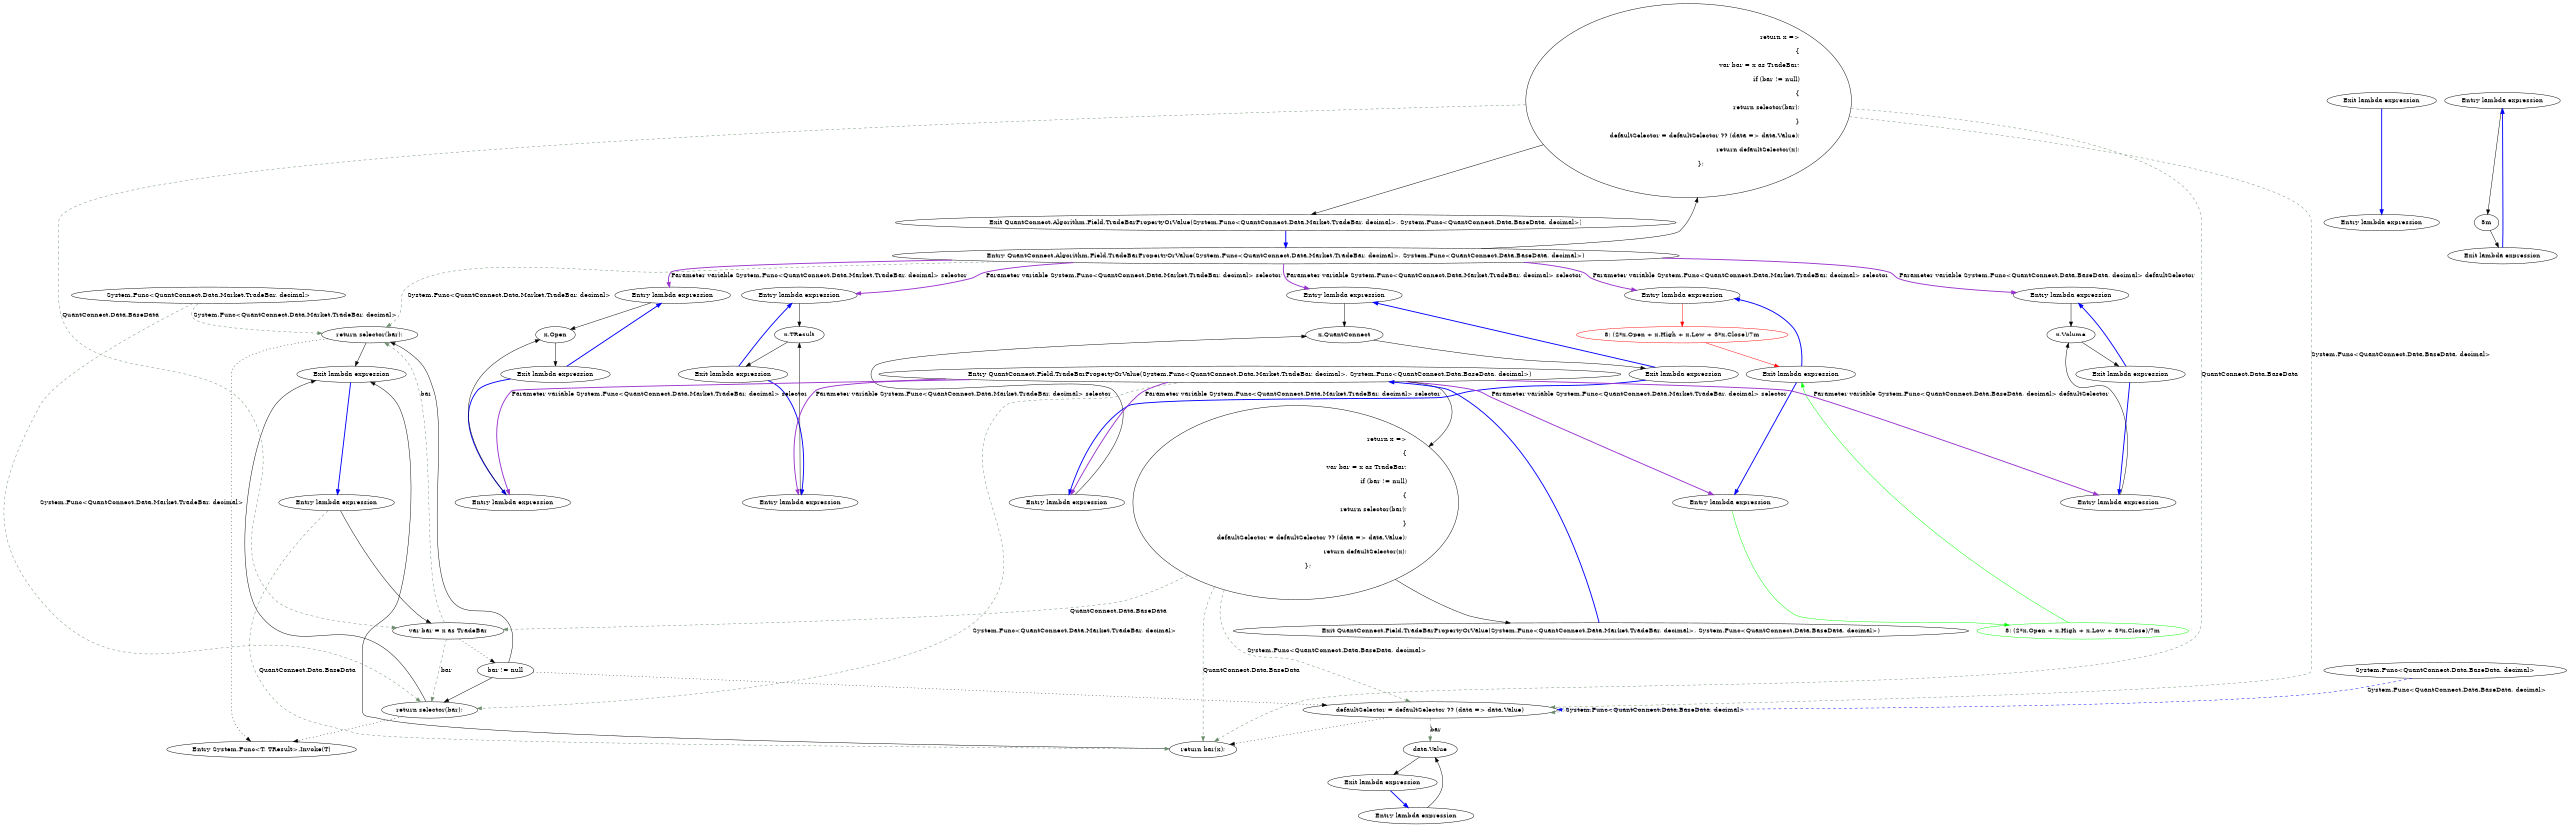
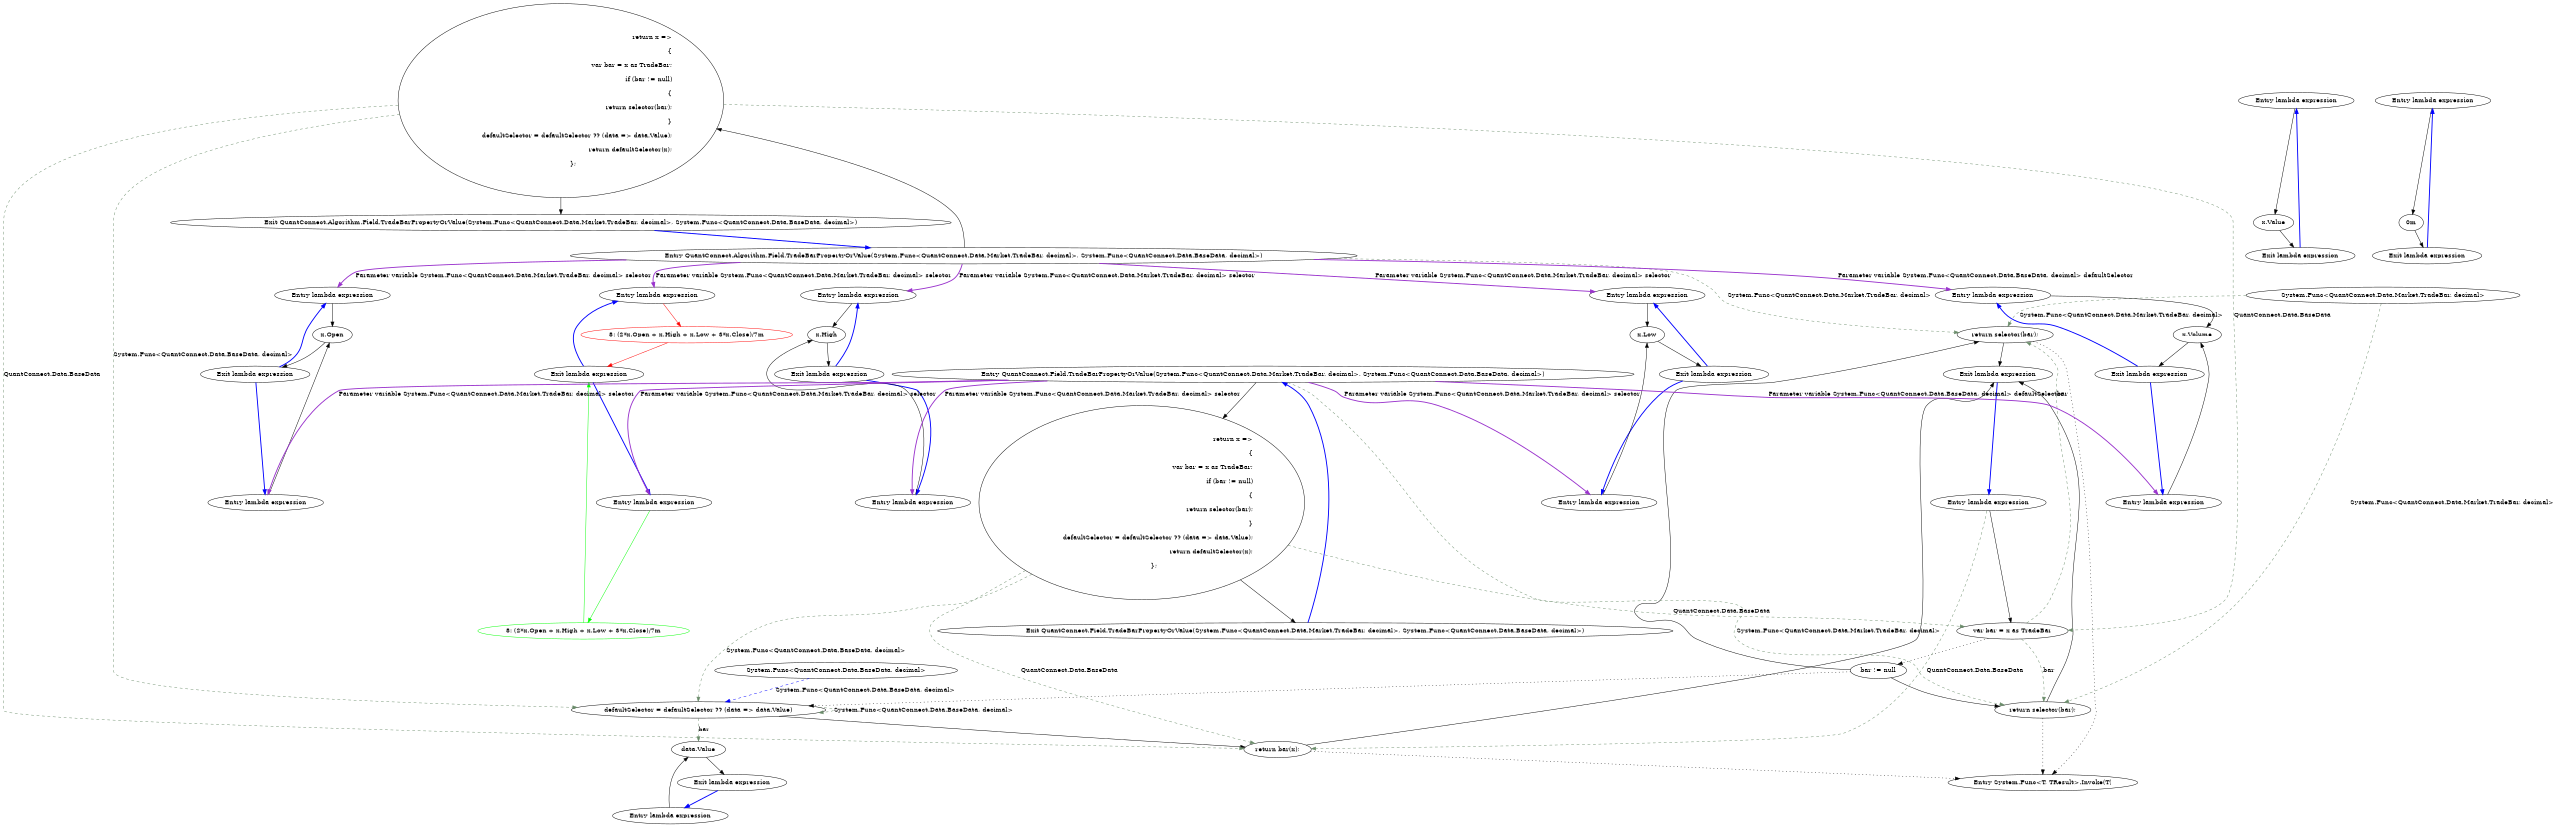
none -> (2274, 223)
(2487, 223) -> (2411, 223)
(799, 335) -> (827, 335)
(1344, 335) -> (1647, 335)
(1311, 731) -> (1010, 732)
none -> (1633, 765)
